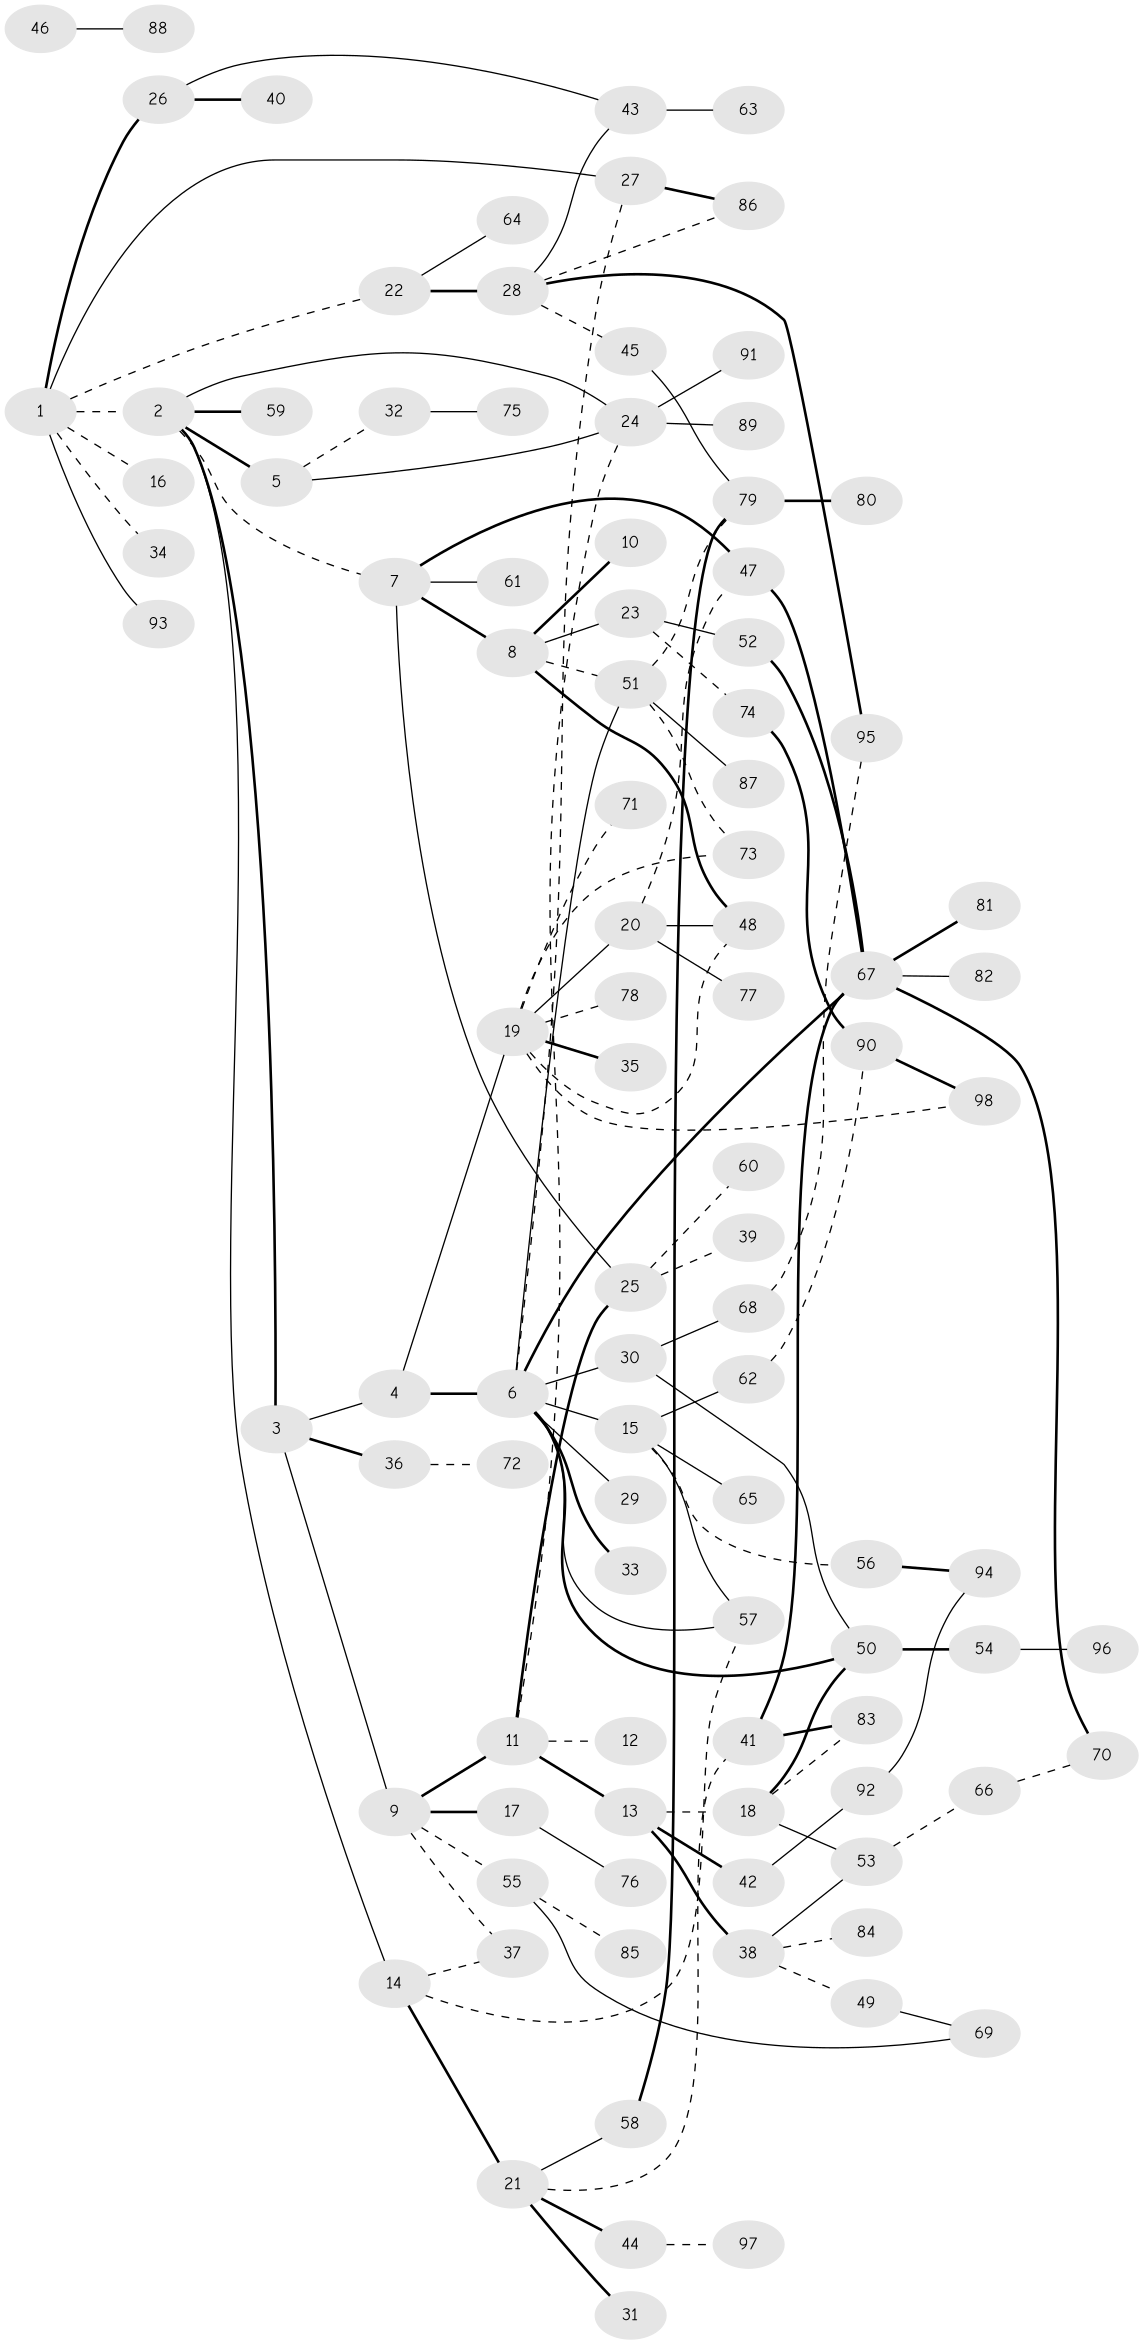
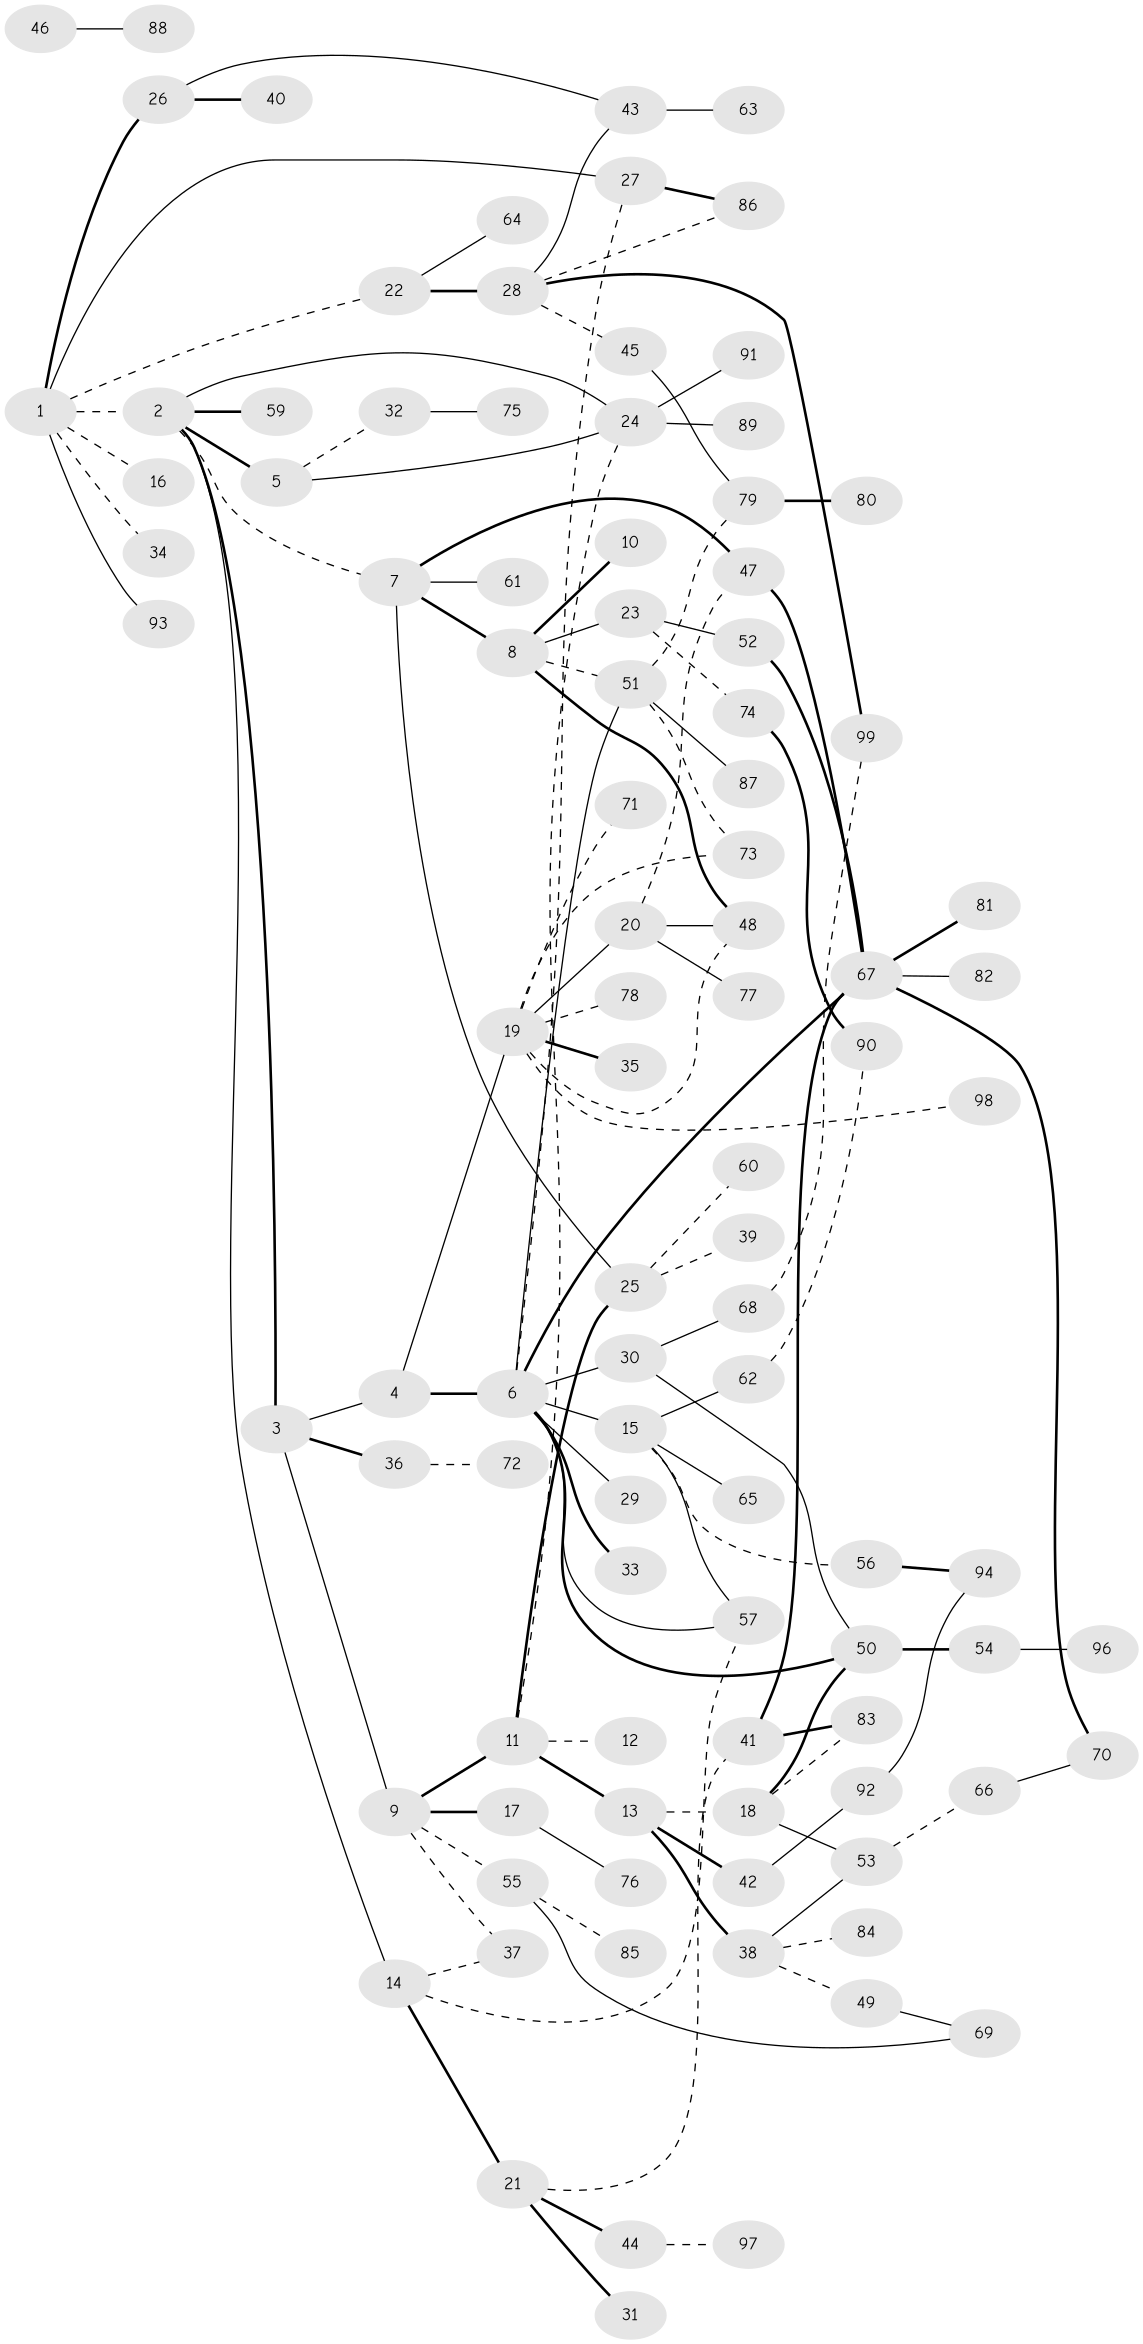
(867, 738) -> (867, 738)
(926, 1074) -> none
(1044, 1773) -> (1044, 1773)
(631, 2124) -> none
